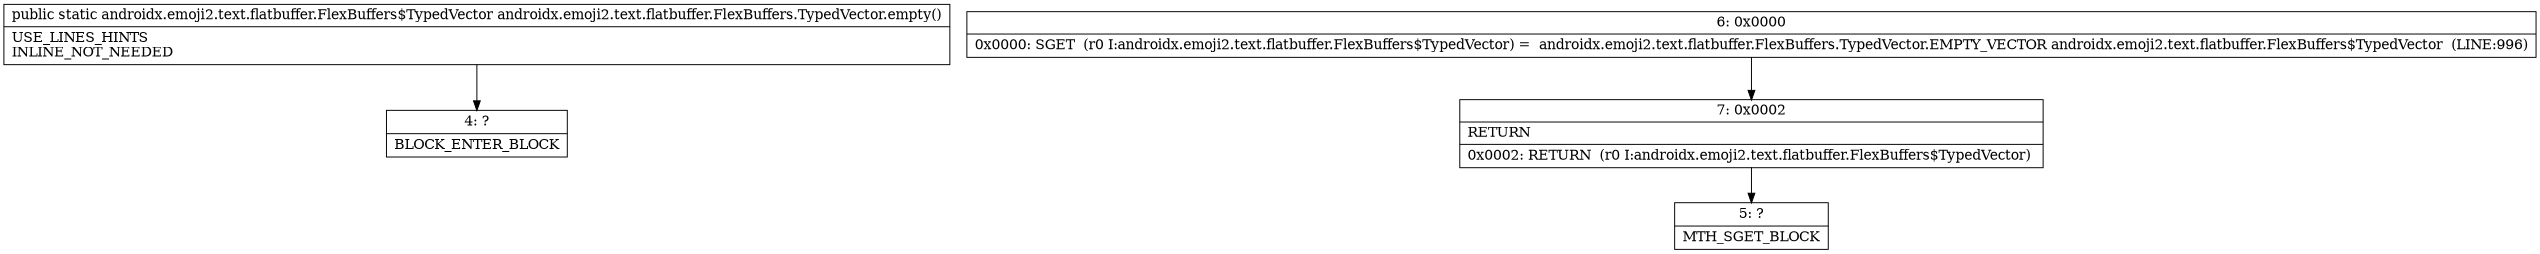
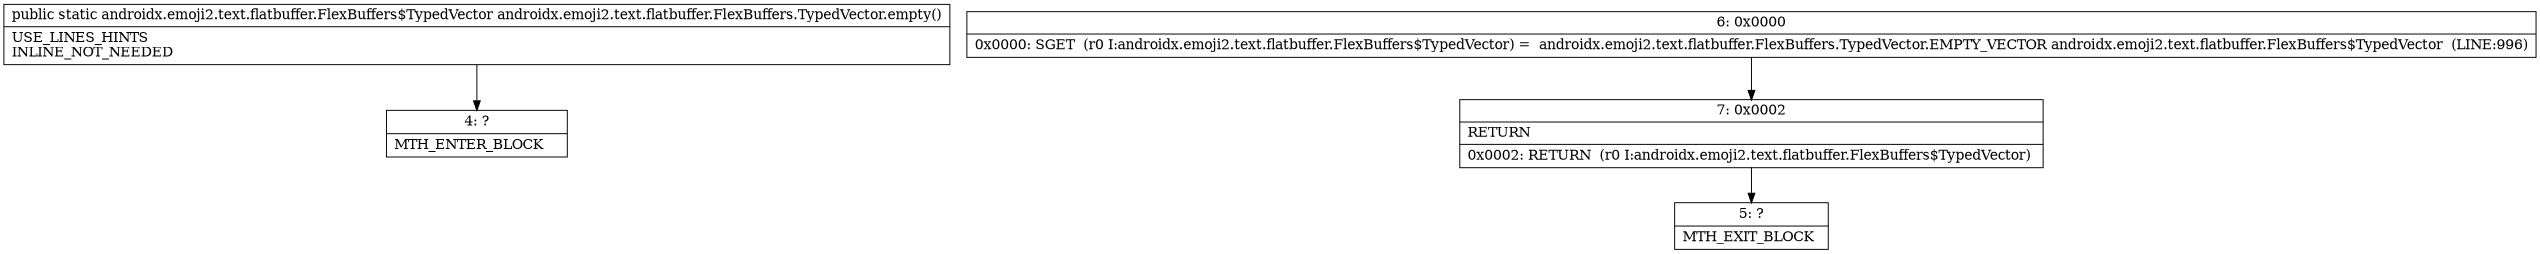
(477, 145) -> (469, 145)
(1751, 237) -> (1749, 237)
